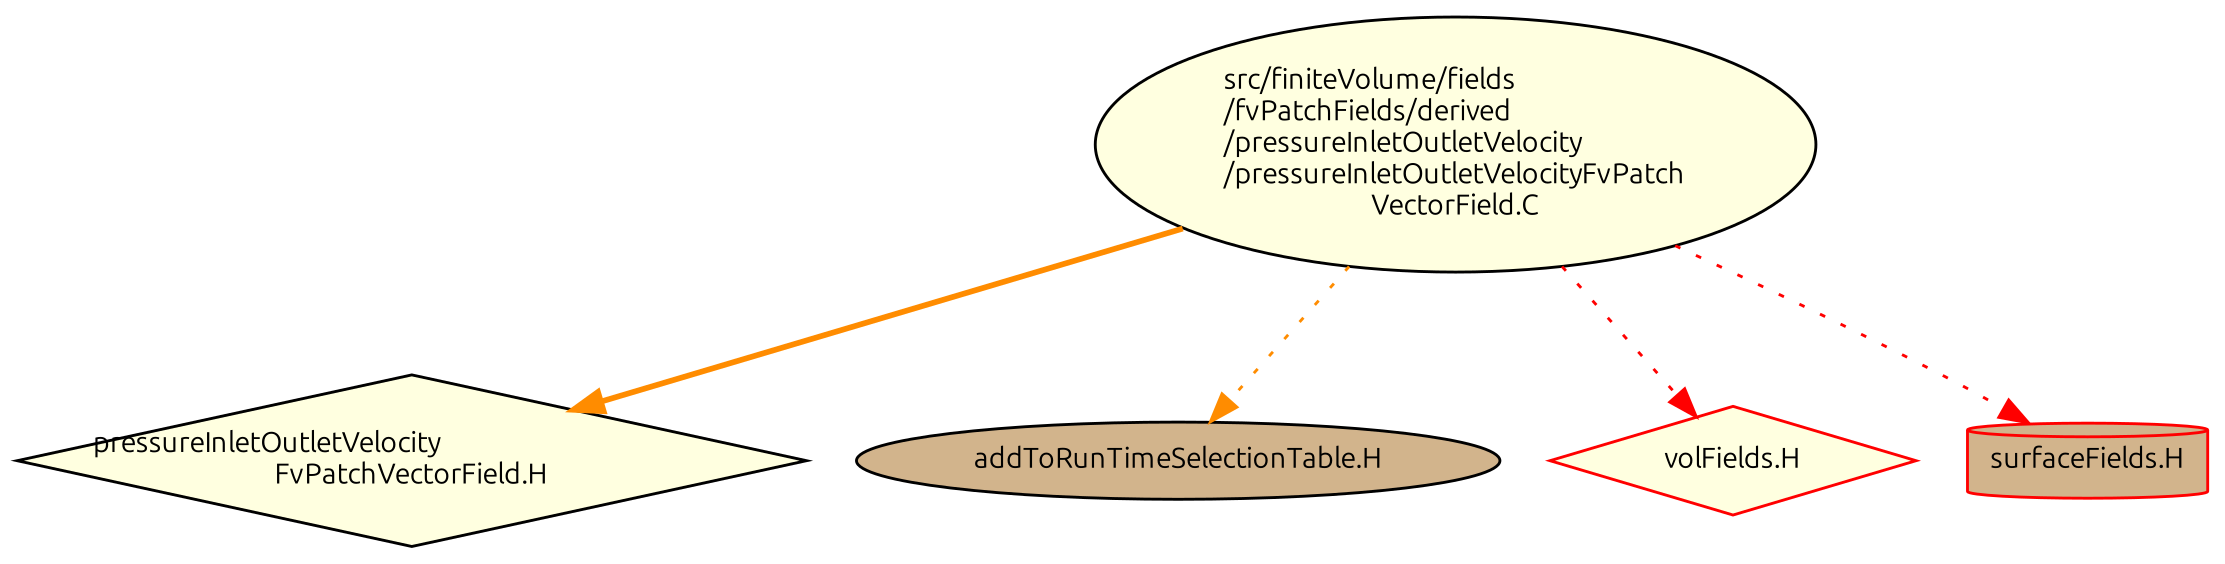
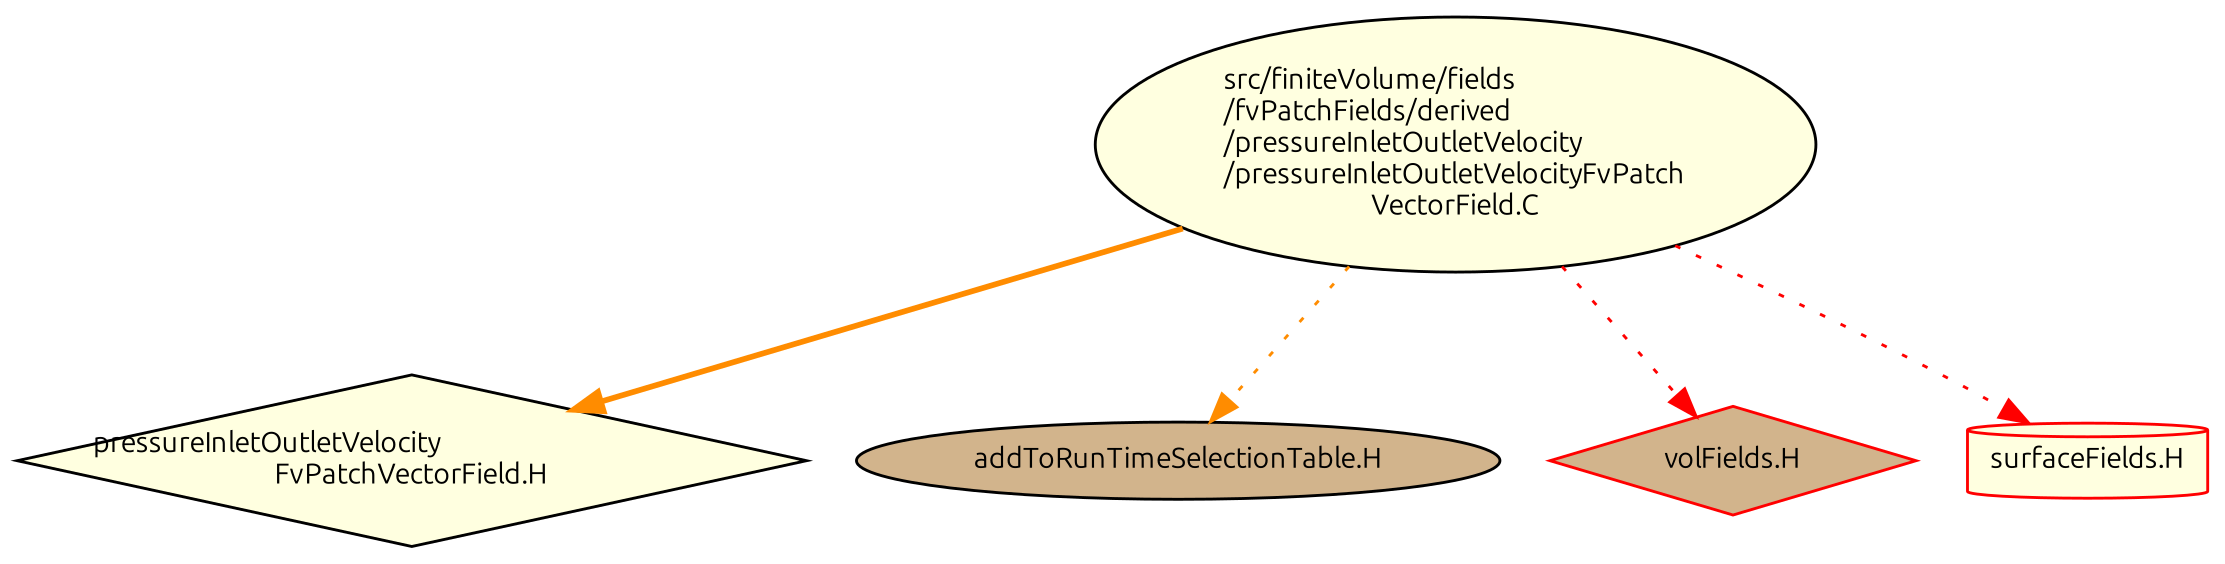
(1733, 461) -> (1733, 461)
(2088, 461) -> (2088, 461)
